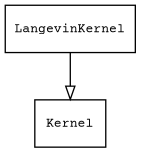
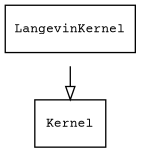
(70, 69) -> (70, 76)
